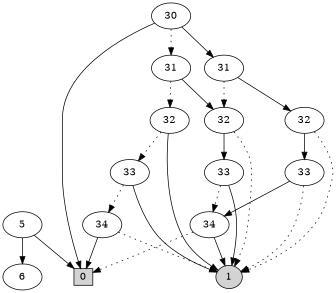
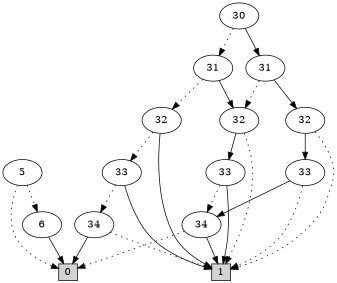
(62, 121) -> (54, 247)
(22, 247) -> (31, 195)
(51, 249) -> (14, 234)
(229, 277) -> (221, 272)
